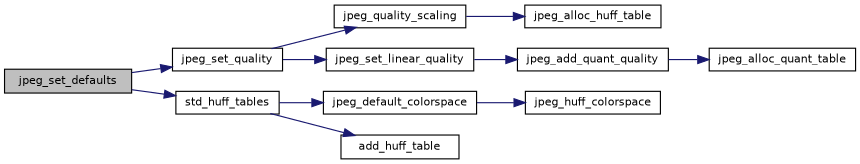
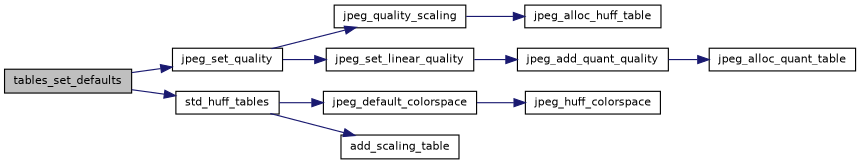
(68, 81) -> (68, 81)
(400, 147) -> (400, 147)
